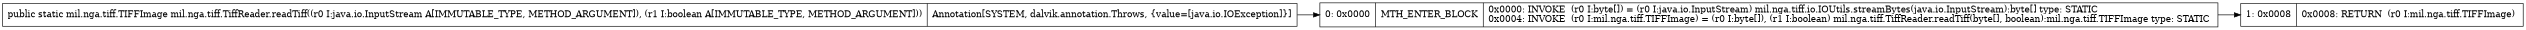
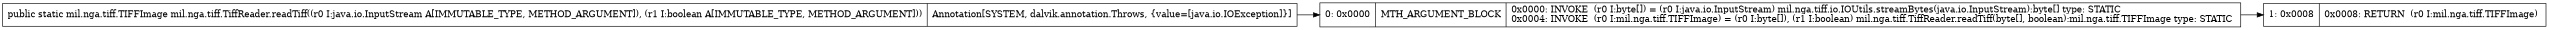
(1429, 15) -> (1441, 15)
